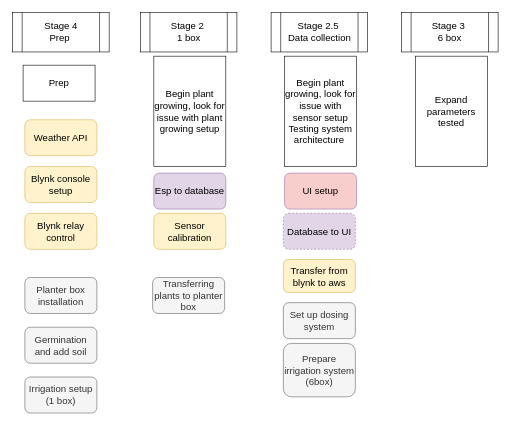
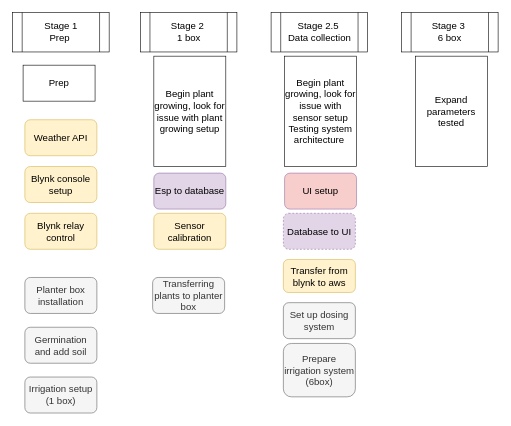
(61, 32) -> (61, 32)
